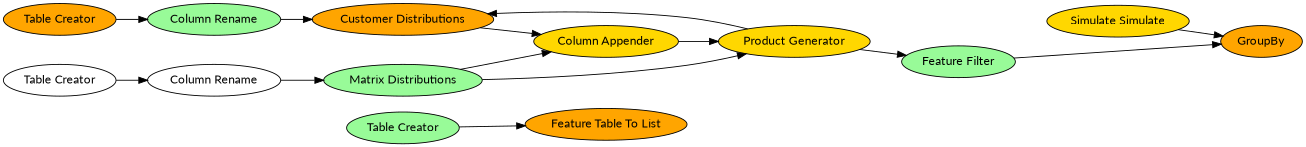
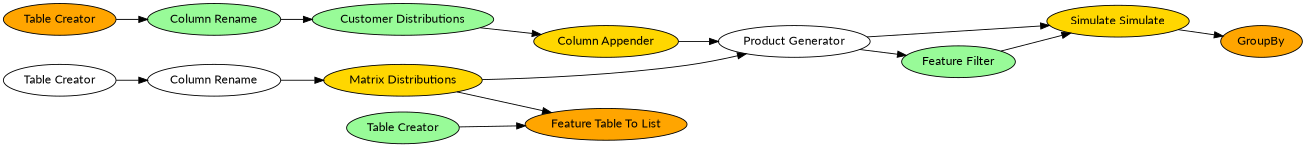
(623, 13) -> (954, 31)
(403, 19) -> (403, 19)
(794, 41) -> (794, 41)
(1113, 51) -> (1031, 43)
(501, 61) -> (500, 101)
(403, 80) -> (403, 80)
